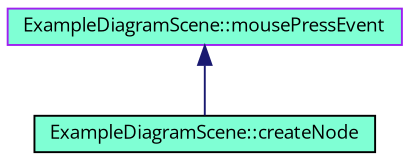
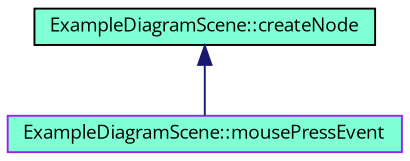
(205, 90) -> (205, 90)
